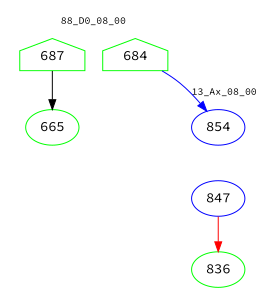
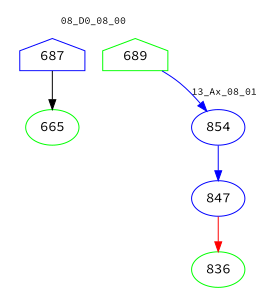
(94, 21) -> (94, 21)
(52, 56) -> (52, 56)
(135, 56) -> (135, 56)
(225, 92) -> (225, 92)
none -> (218, 158)
